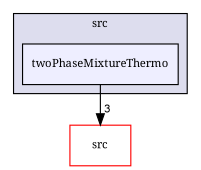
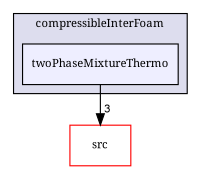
(100, 24) -> (100, 24)
